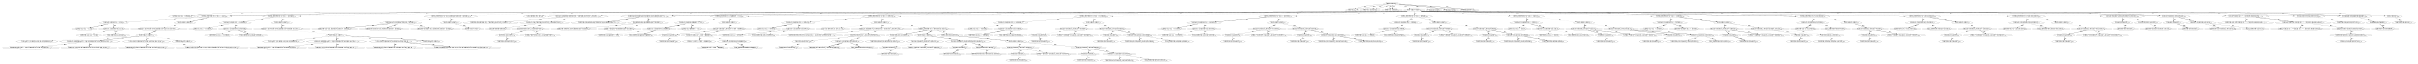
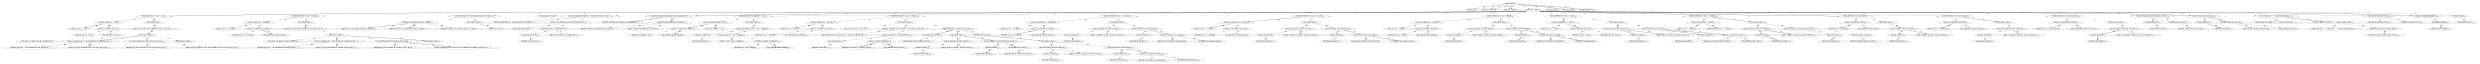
(778, 12) -> (1412, 26)
(2351, 38) -> (2395, 19)
